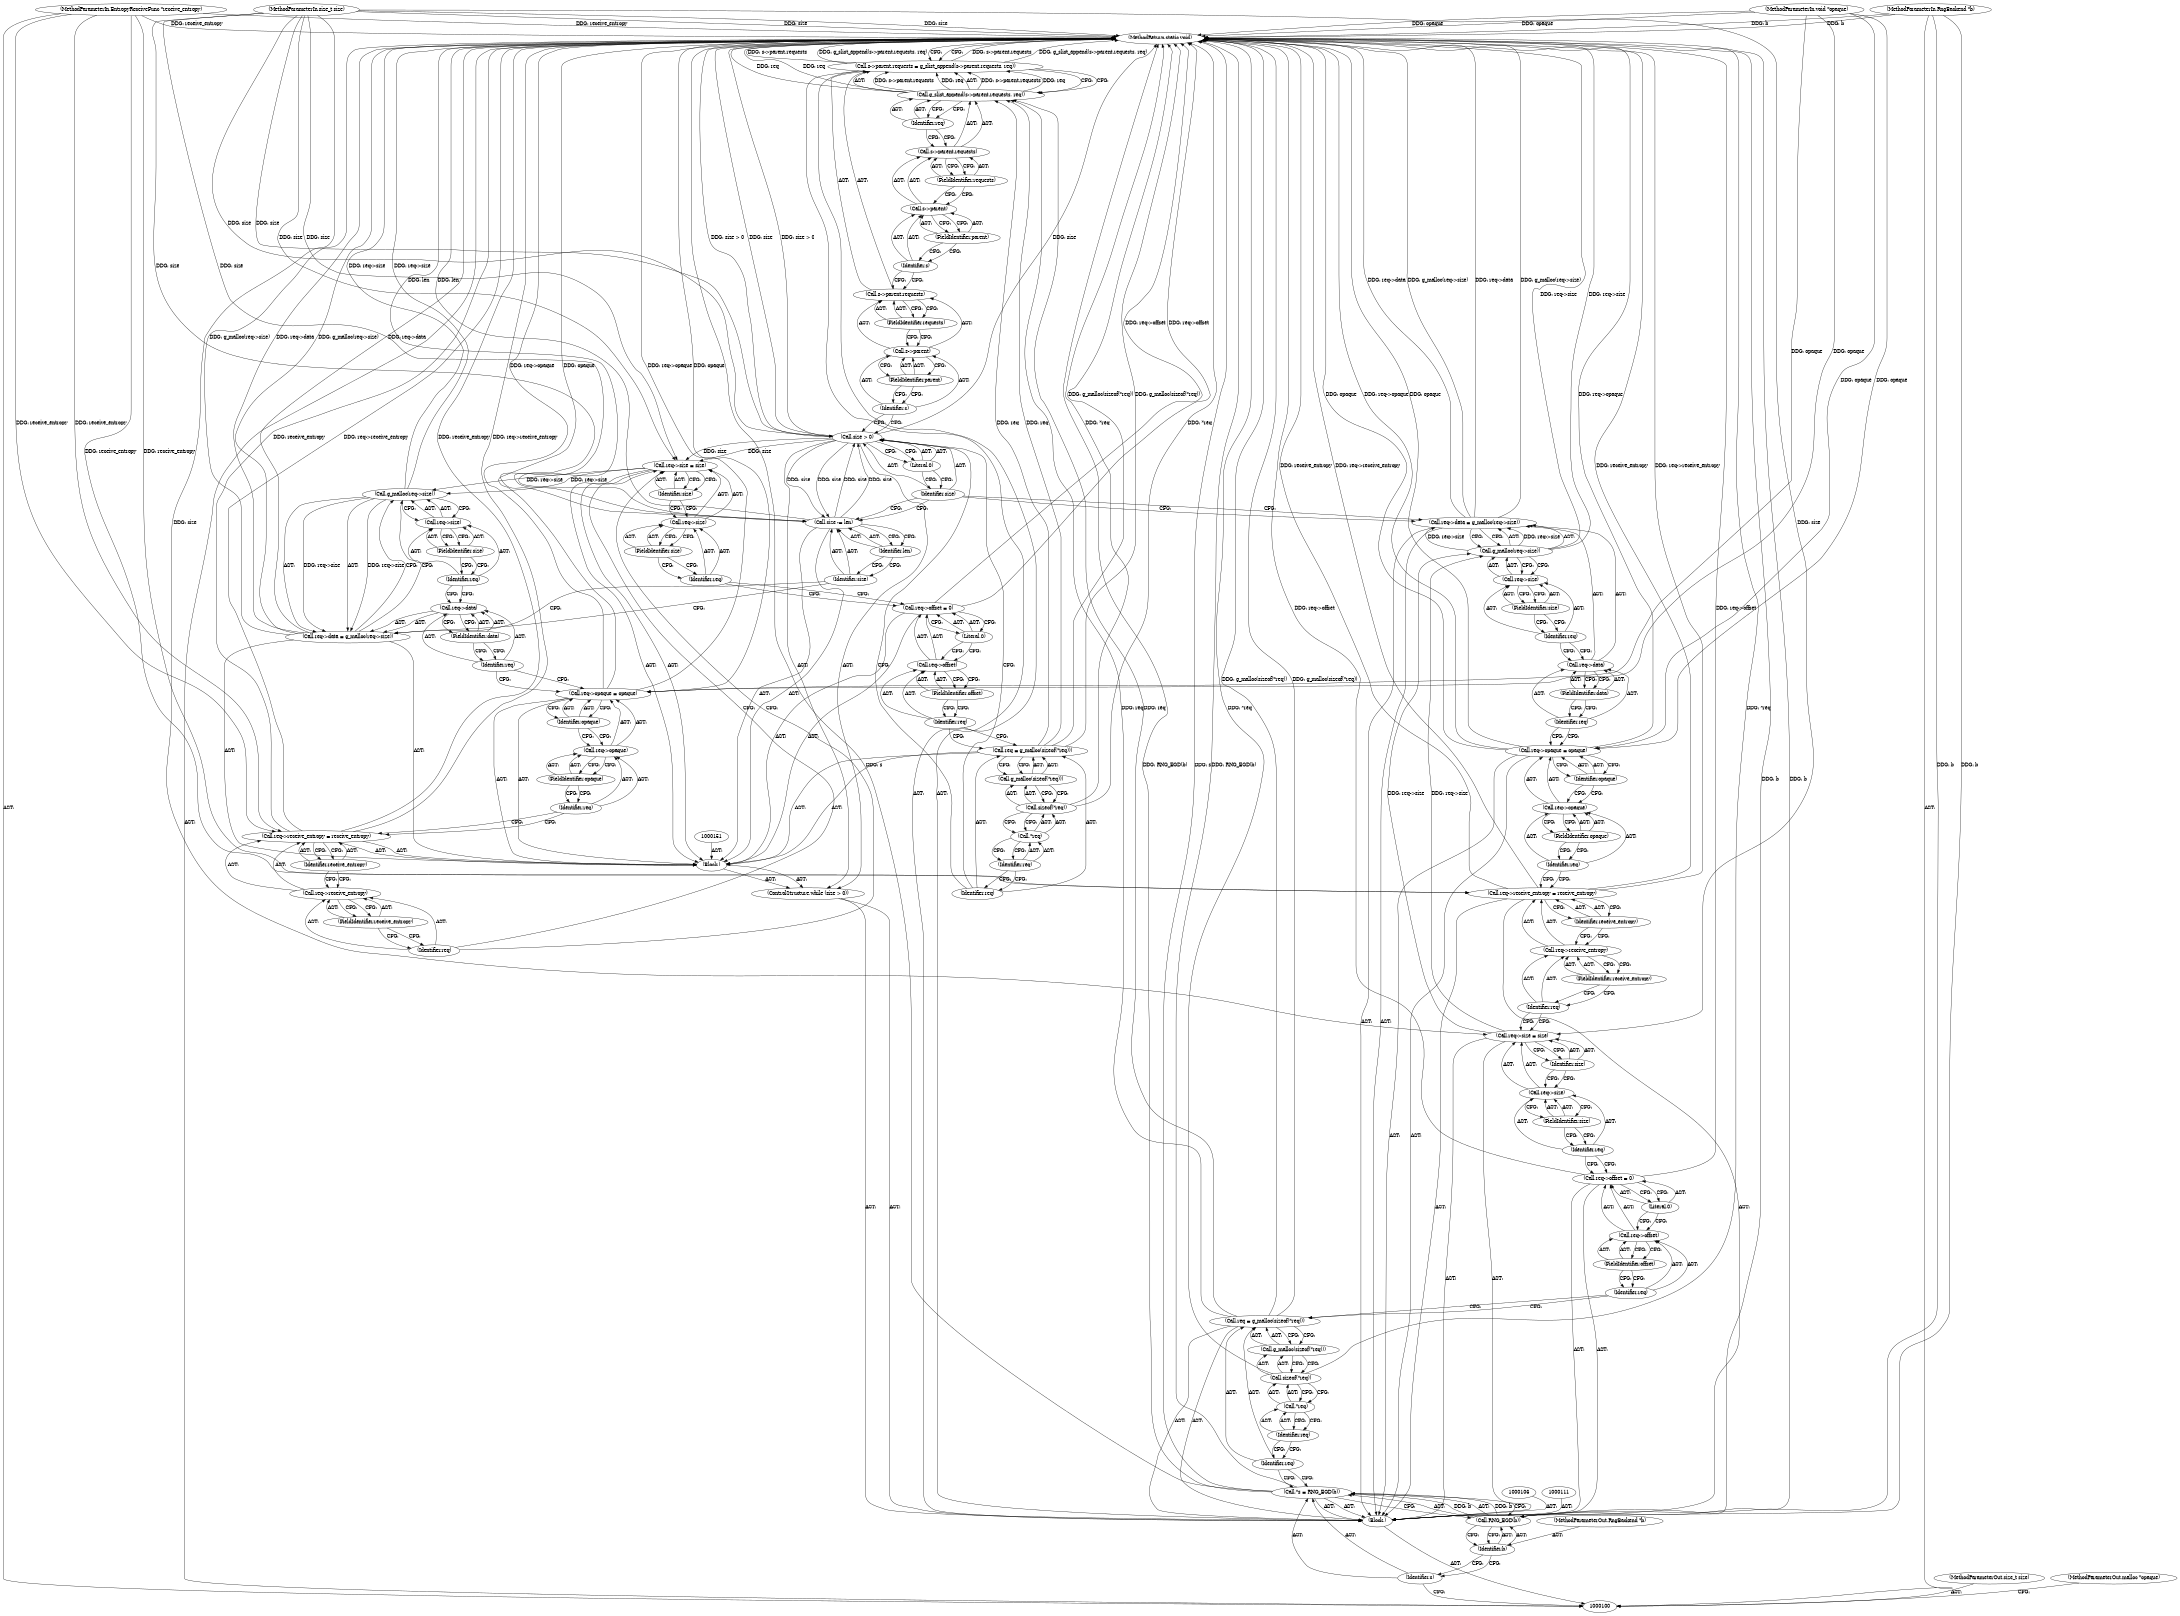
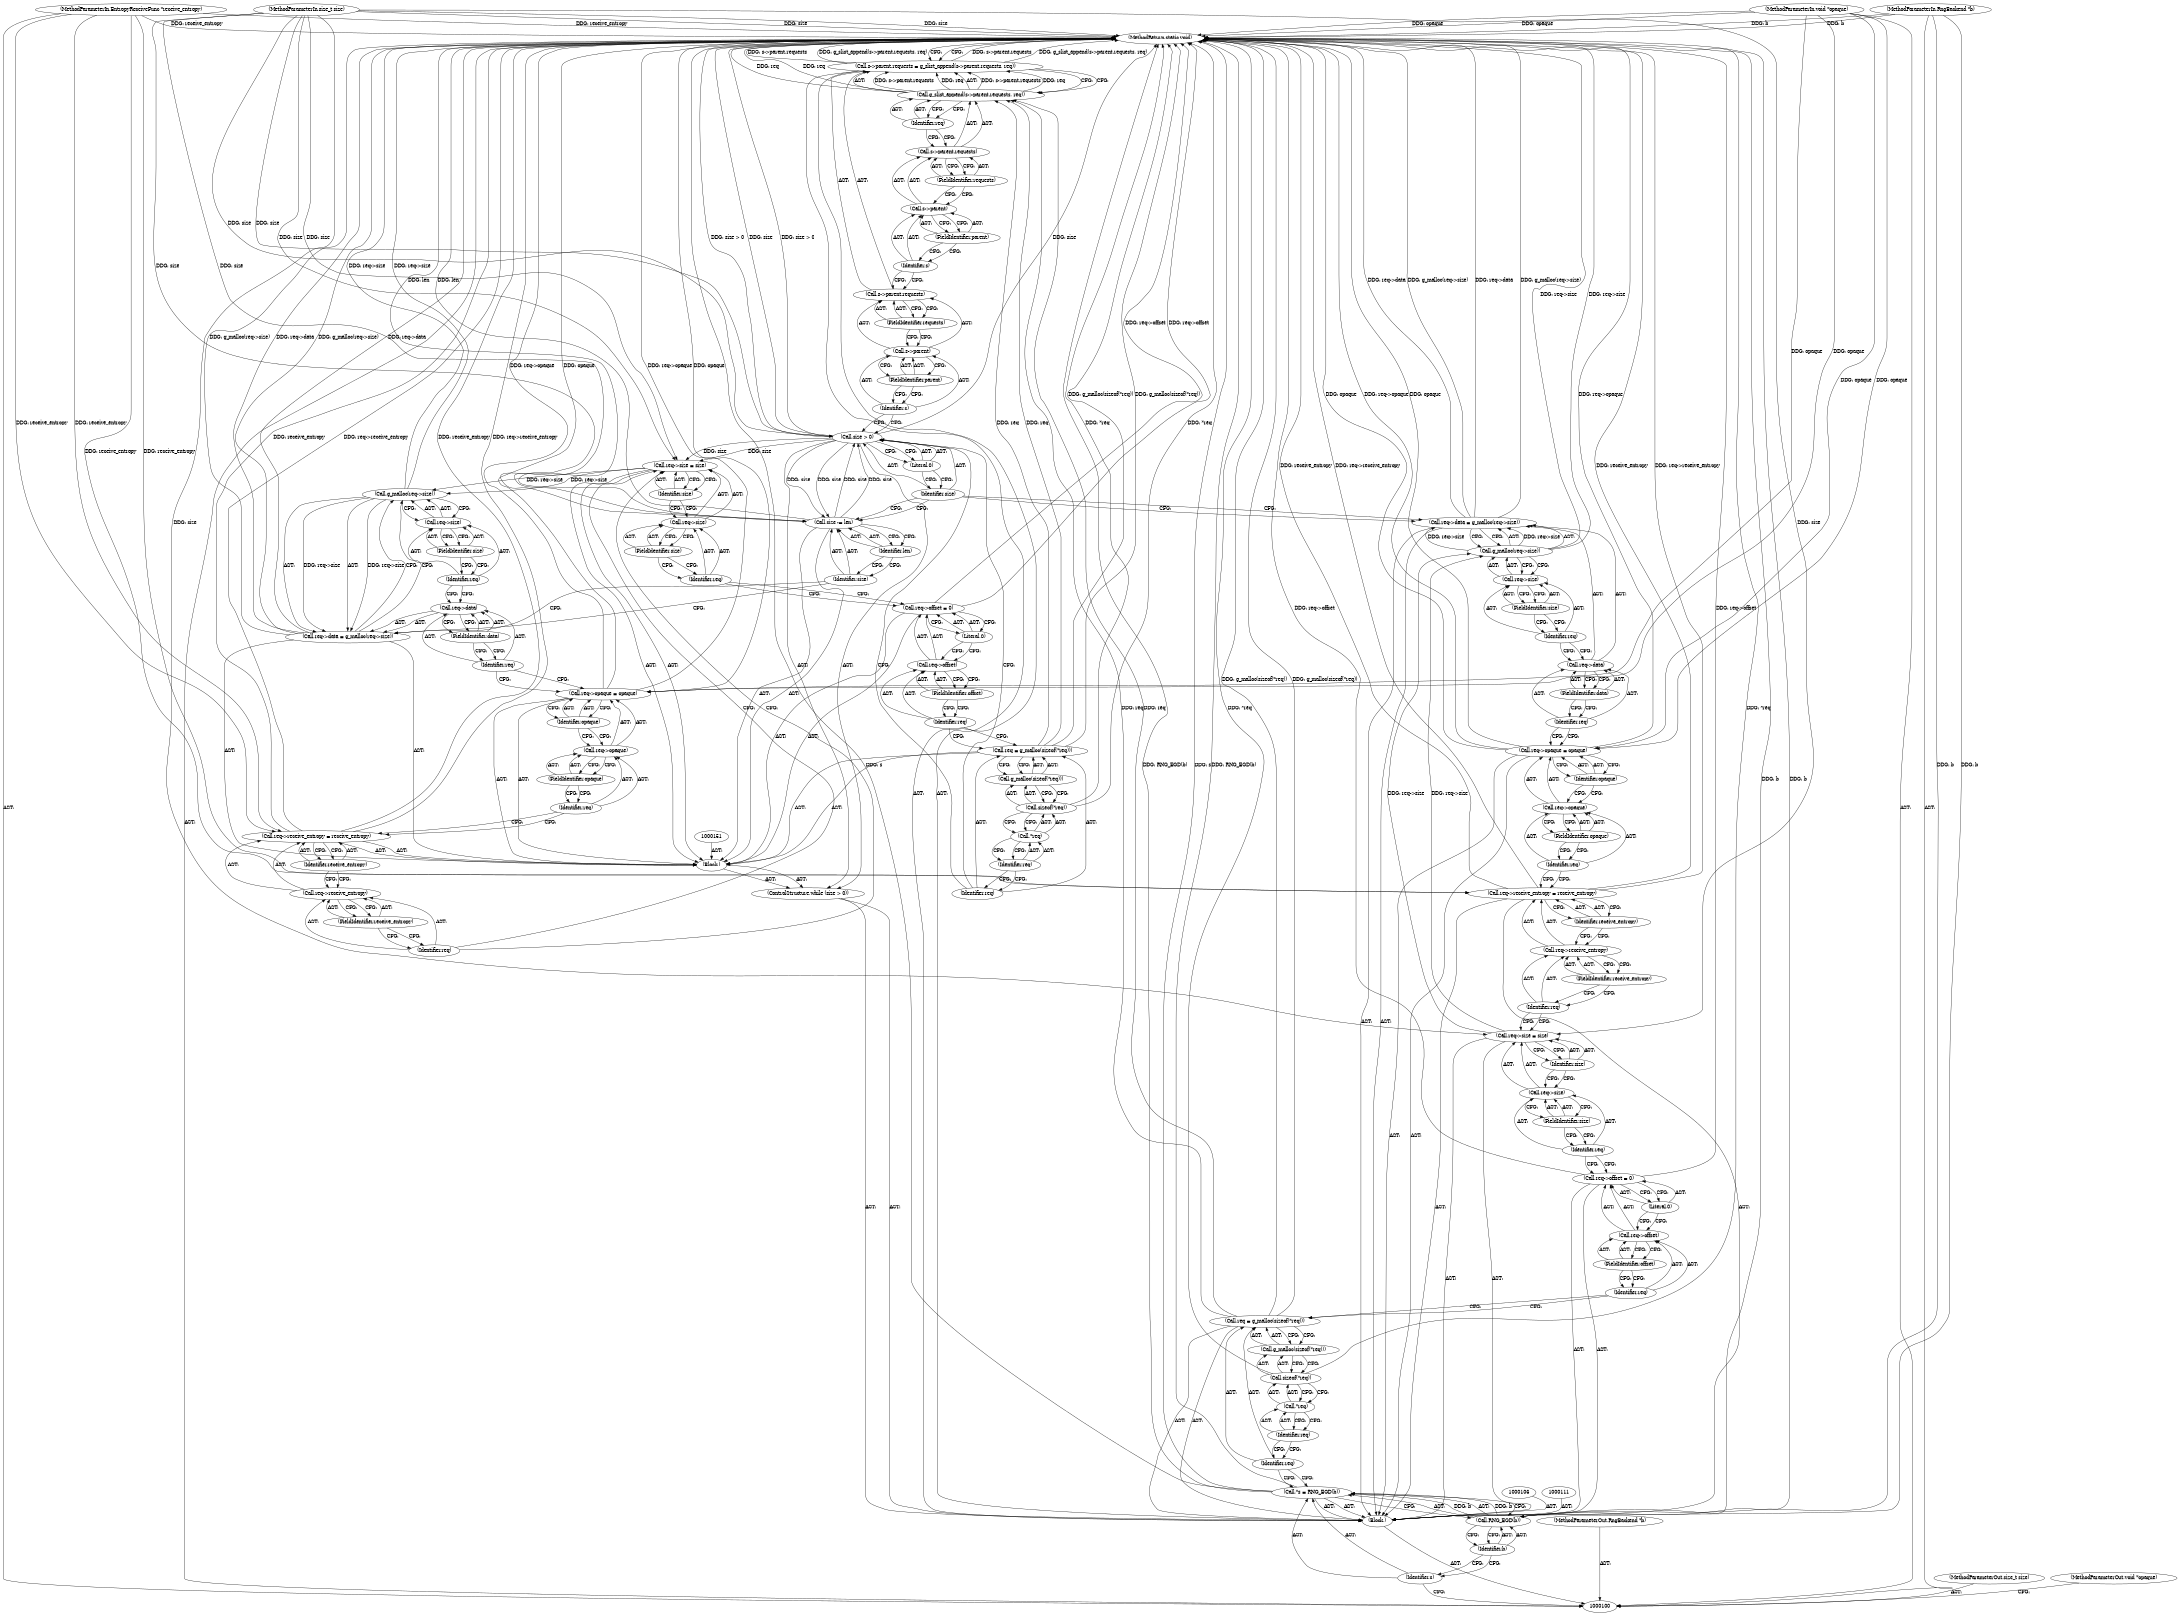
none -> (1900, 921)
(1545, 1536) -> (1600, 1562)
(2114, 1578) -> (2114, 1578)
